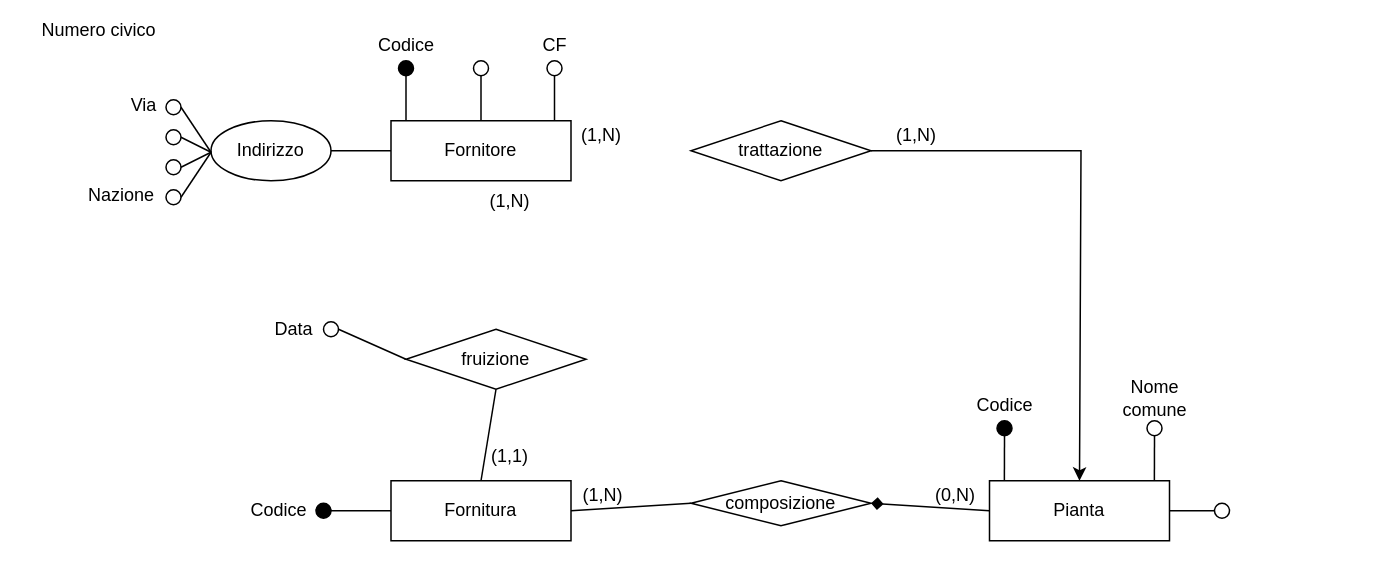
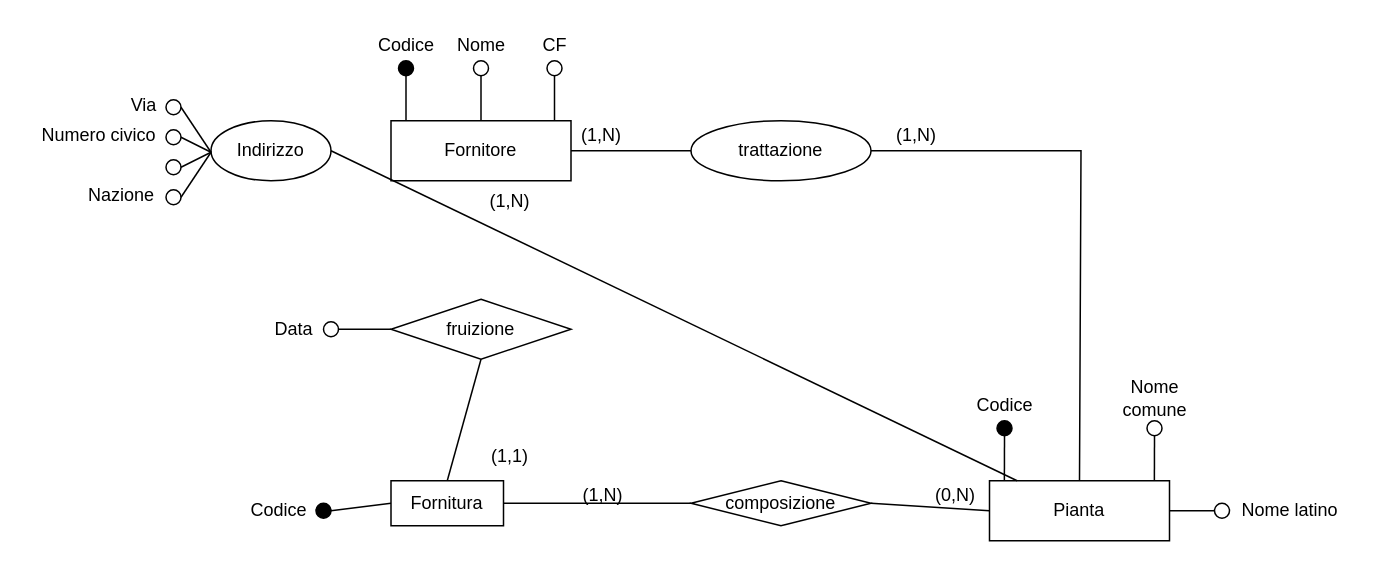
(98, 31) -> (98, 136)
none -> (481, 46)
(361, 151) -> (673, 316)
none -> (631, 151)
(781, 151) -> (781, 151)
(496, 359) -> (481, 329)
(1079, 469) -> (1079, 473)
(883, 504) -> (877, 504)
(481, 511) -> (447, 503)
none -> (1289, 511)
